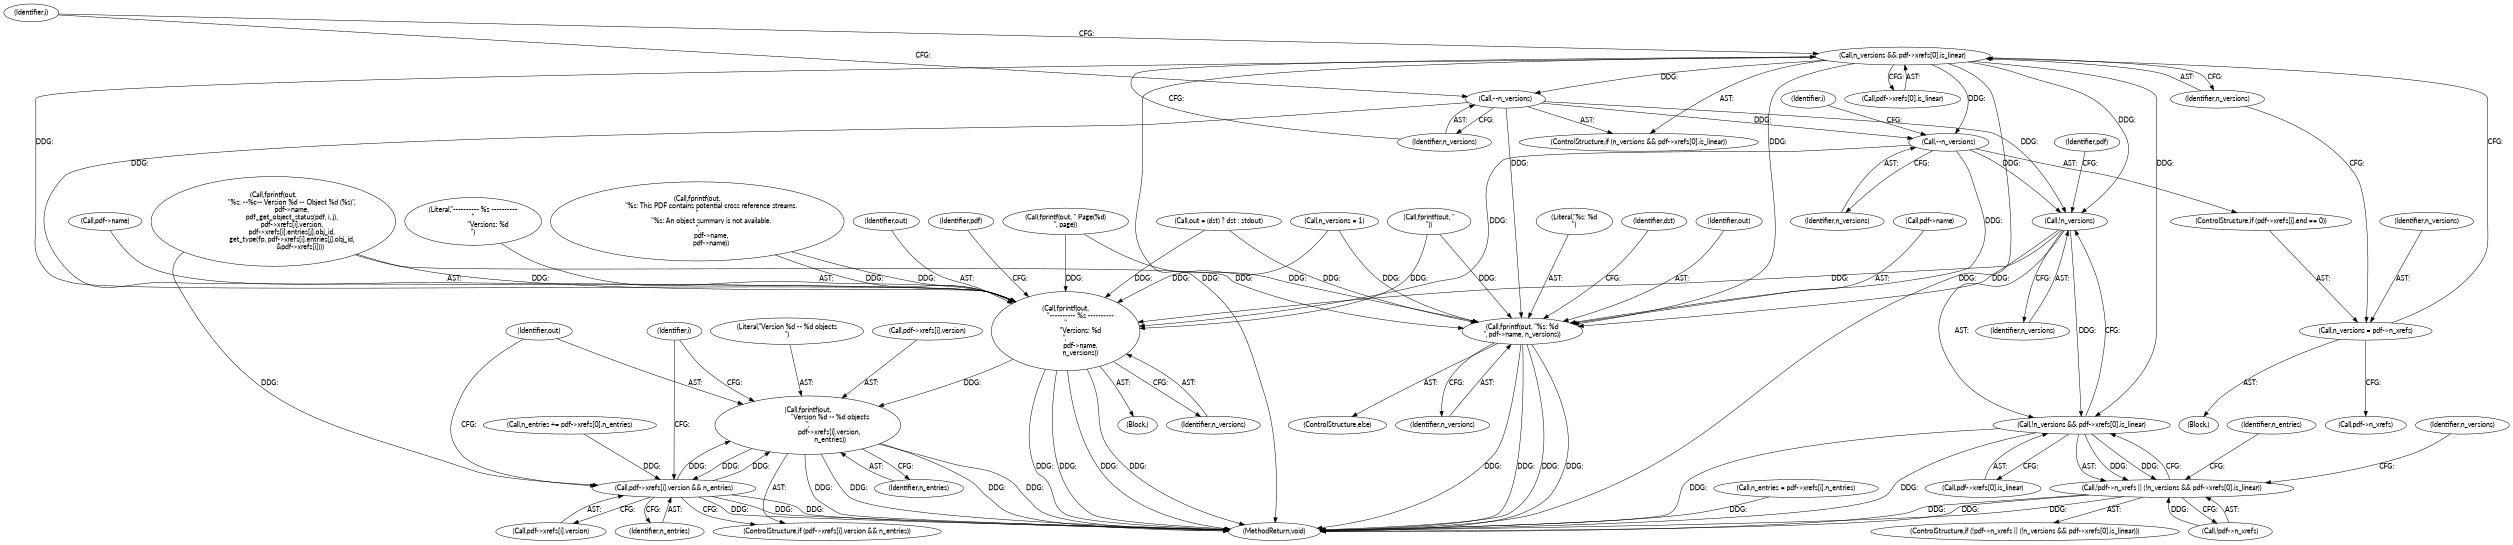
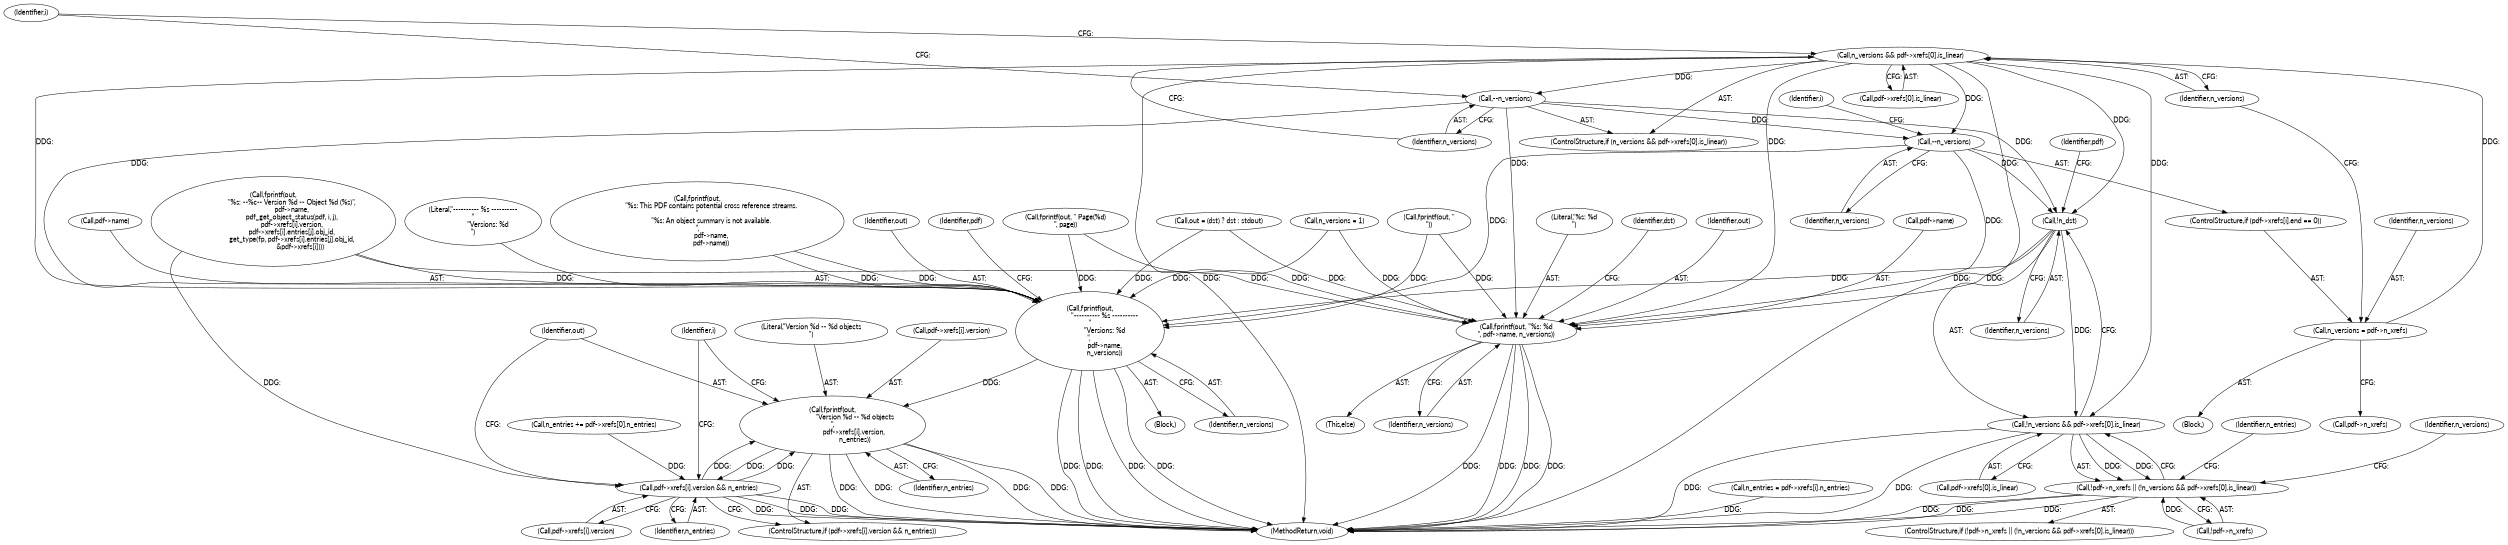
(2496, 142) -> (2492, 142)
(2070, 221) -> (2060, 221)
(1337, 425) -> (1340, 425)
